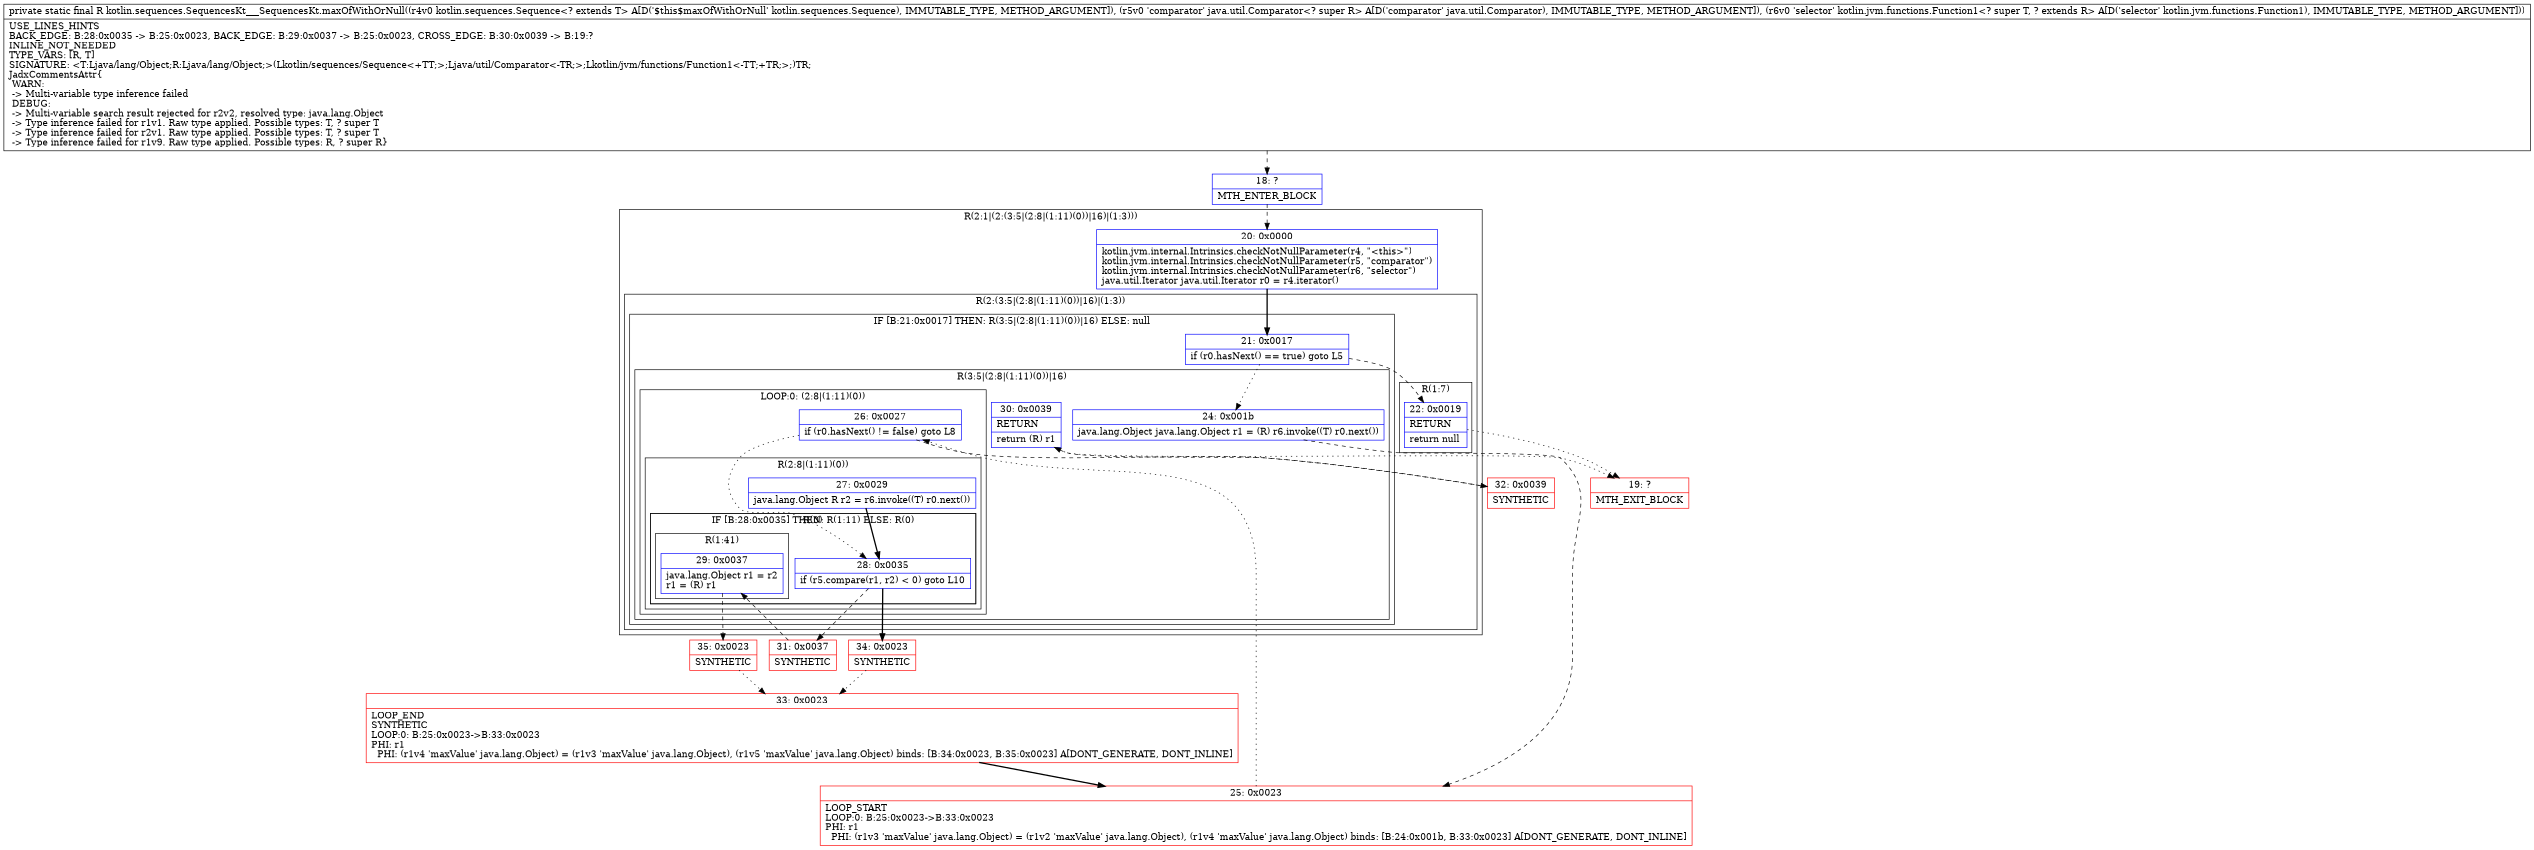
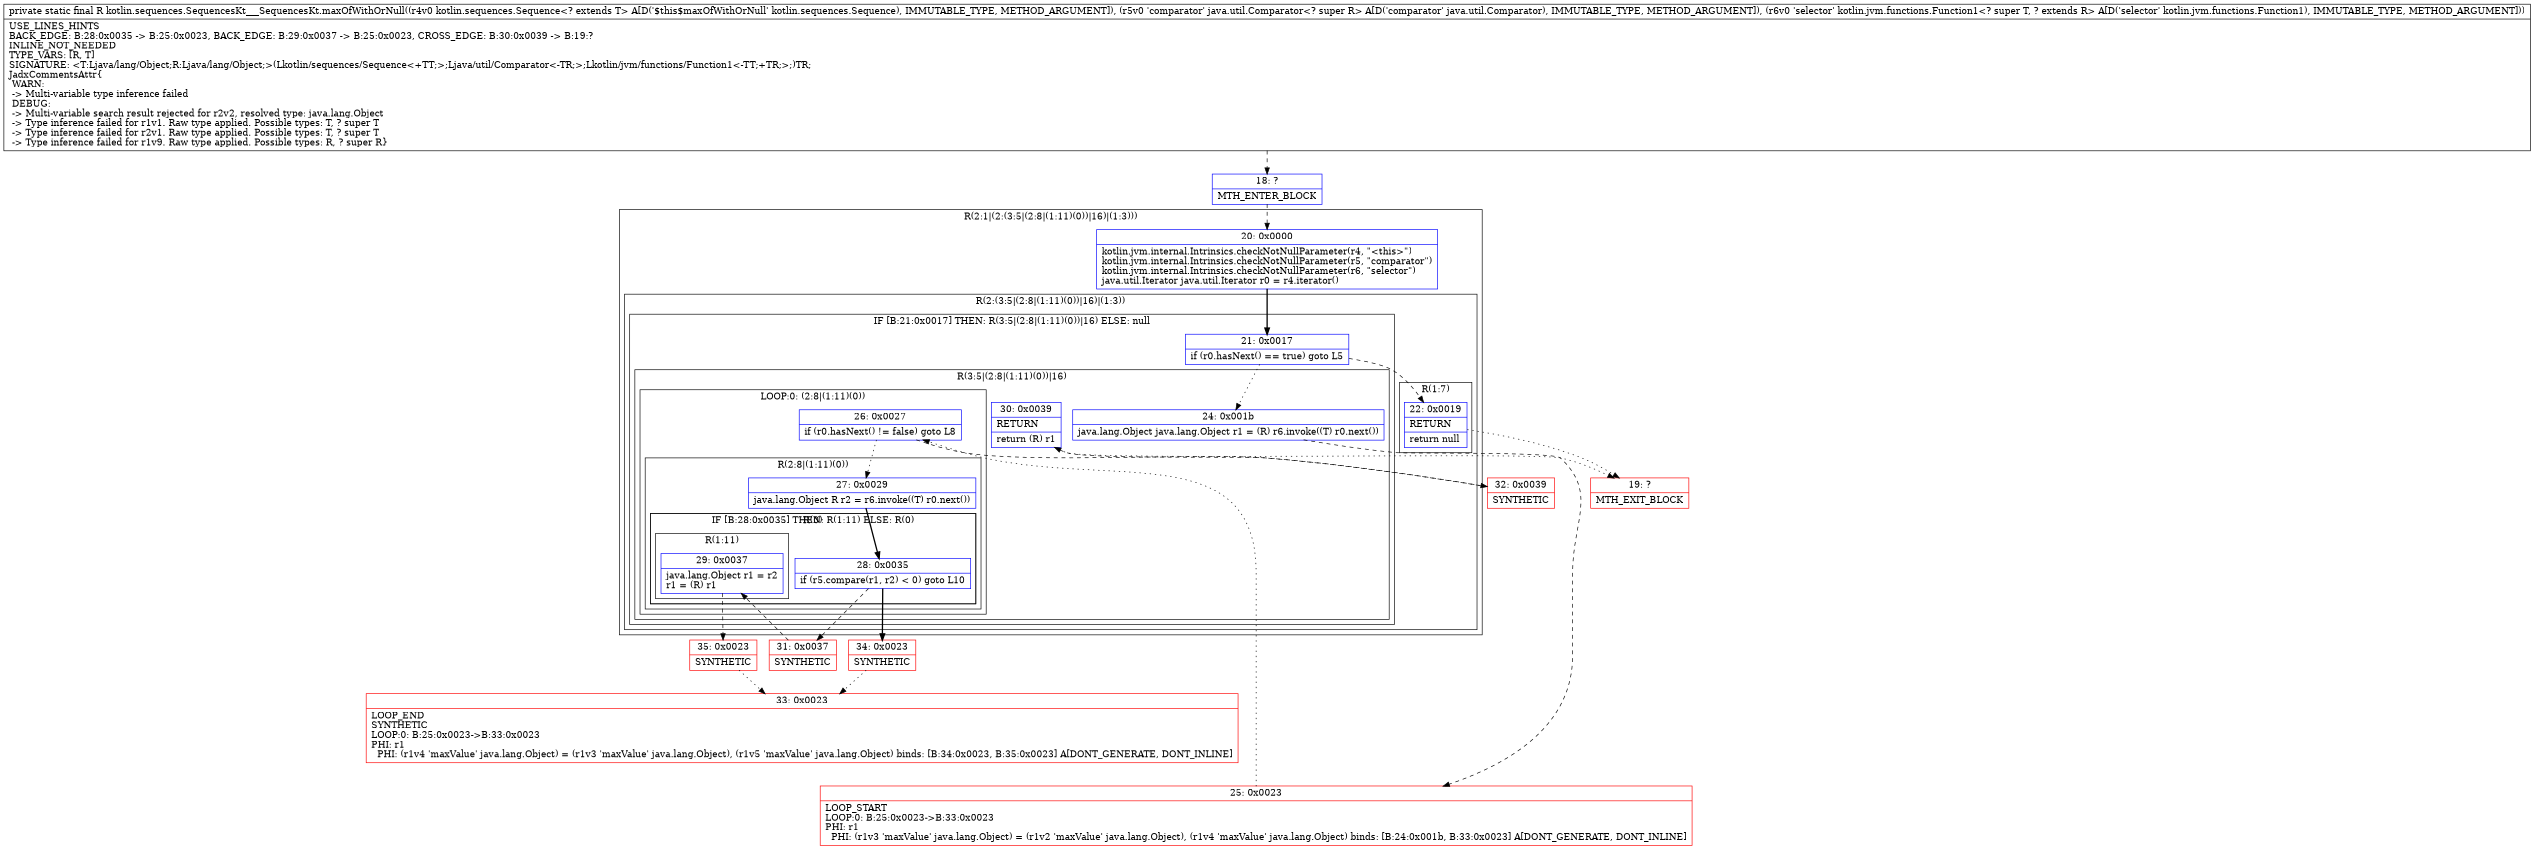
(740, 508) -> (873, 453)
(722, 541) -> (722, 541)
(1039, 774) -> none
